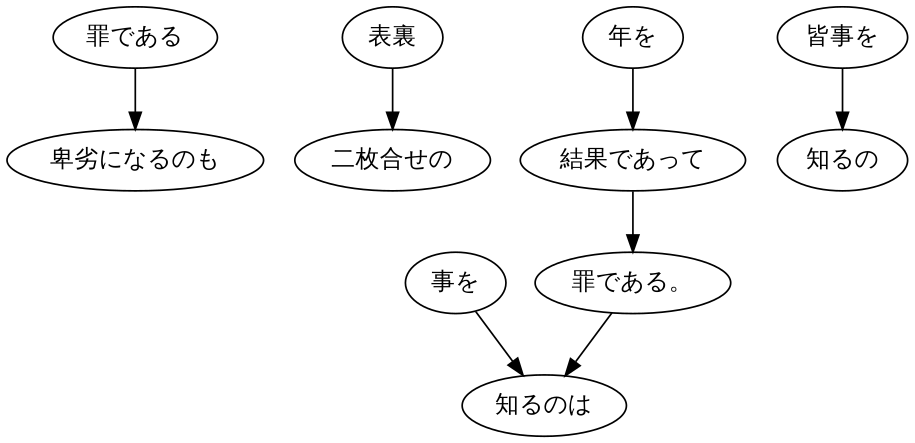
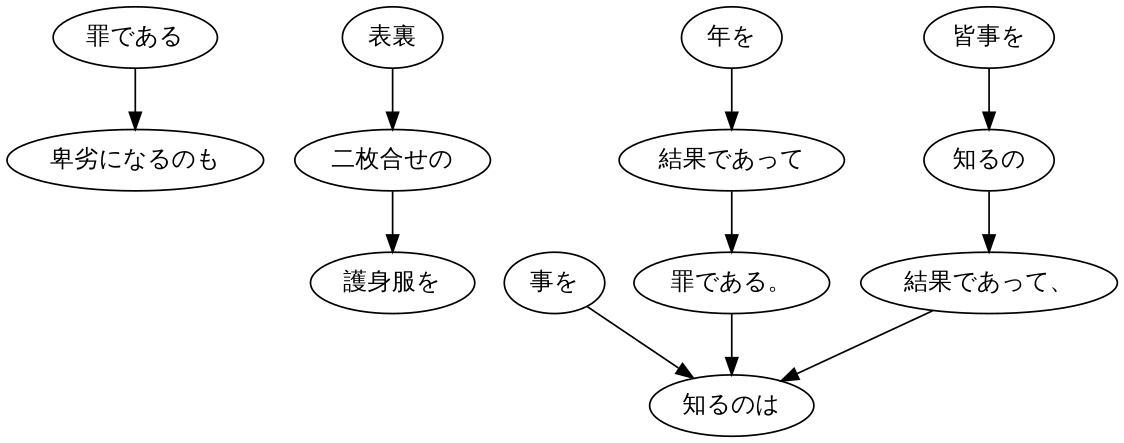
none -> (393, 283)
none -> (989, 283)
